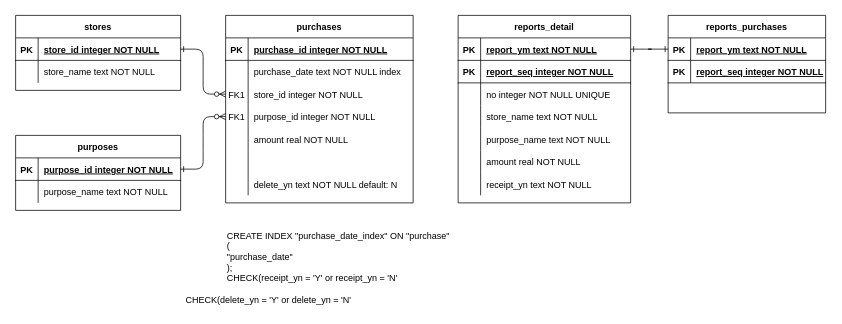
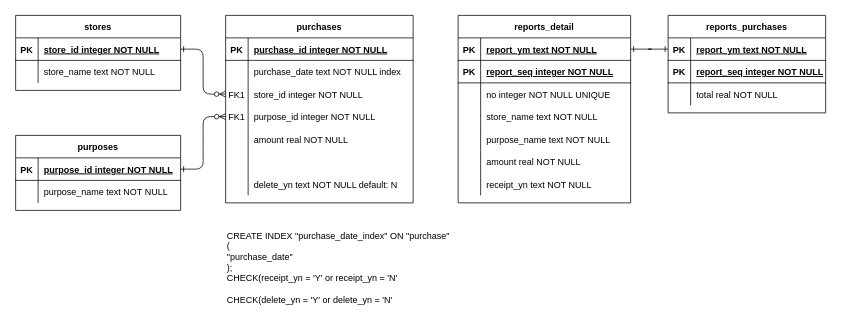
none -> (758, 94)
(300, 300) -> (342, 300)
